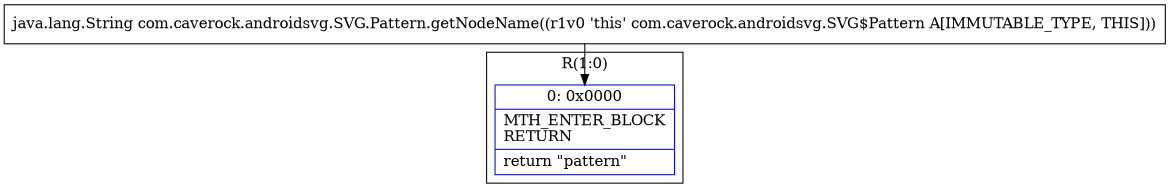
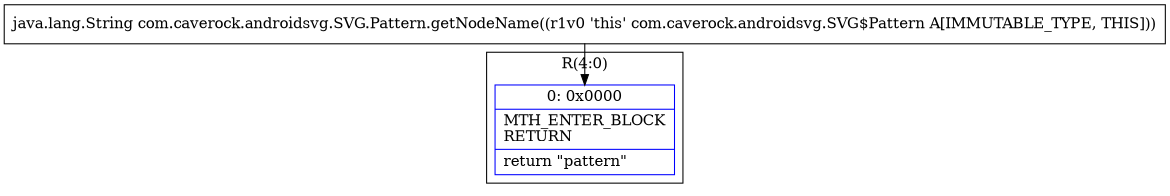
(585, 64) -> (585, 64)
